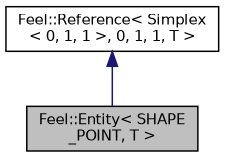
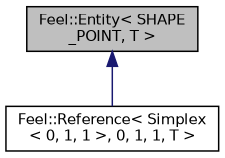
(112, 87) -> (112, 87)
